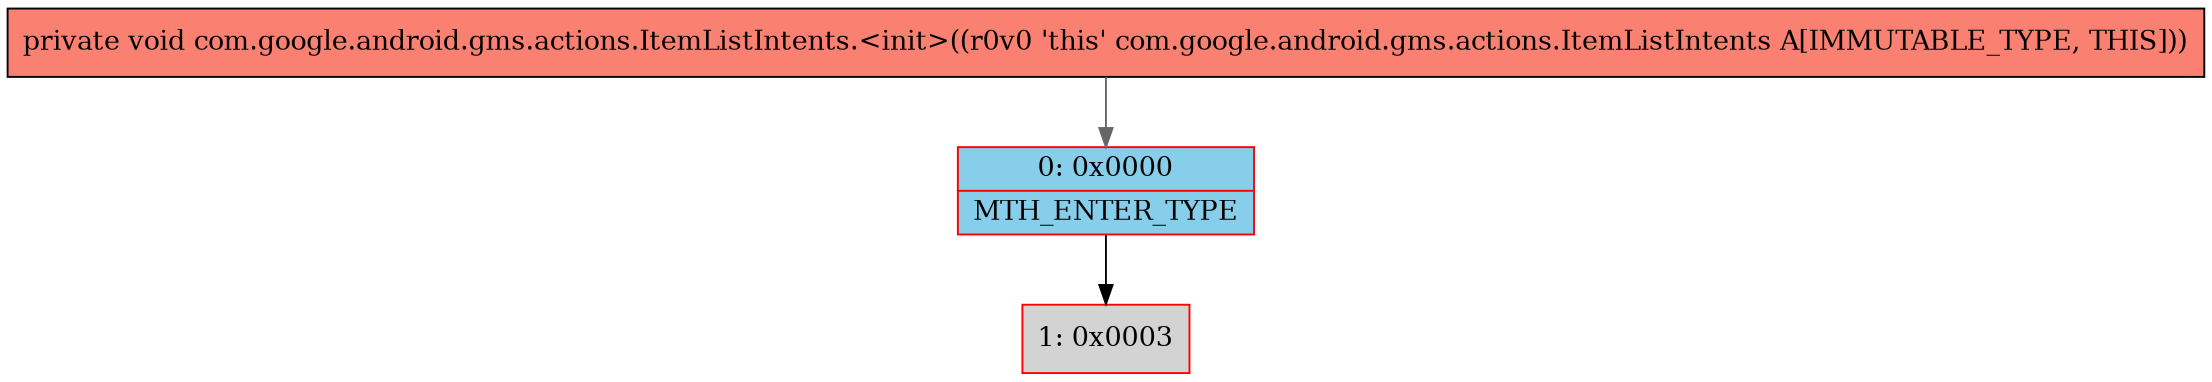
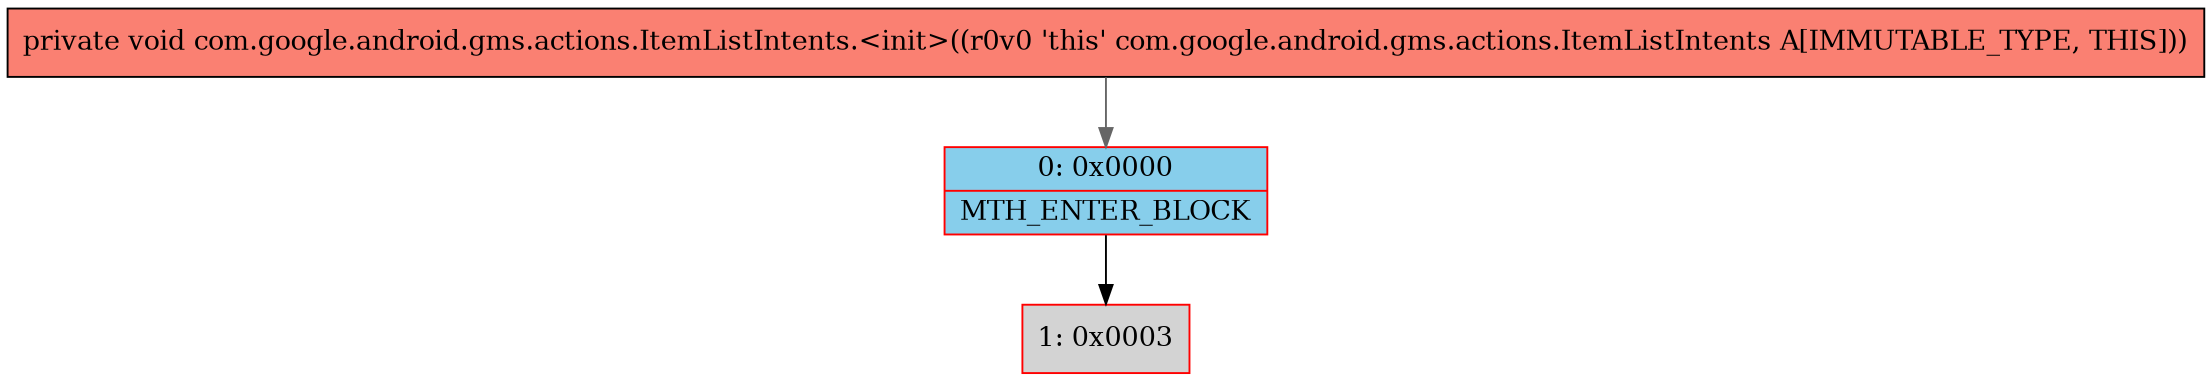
(1106, 212) -> (1106, 212)
